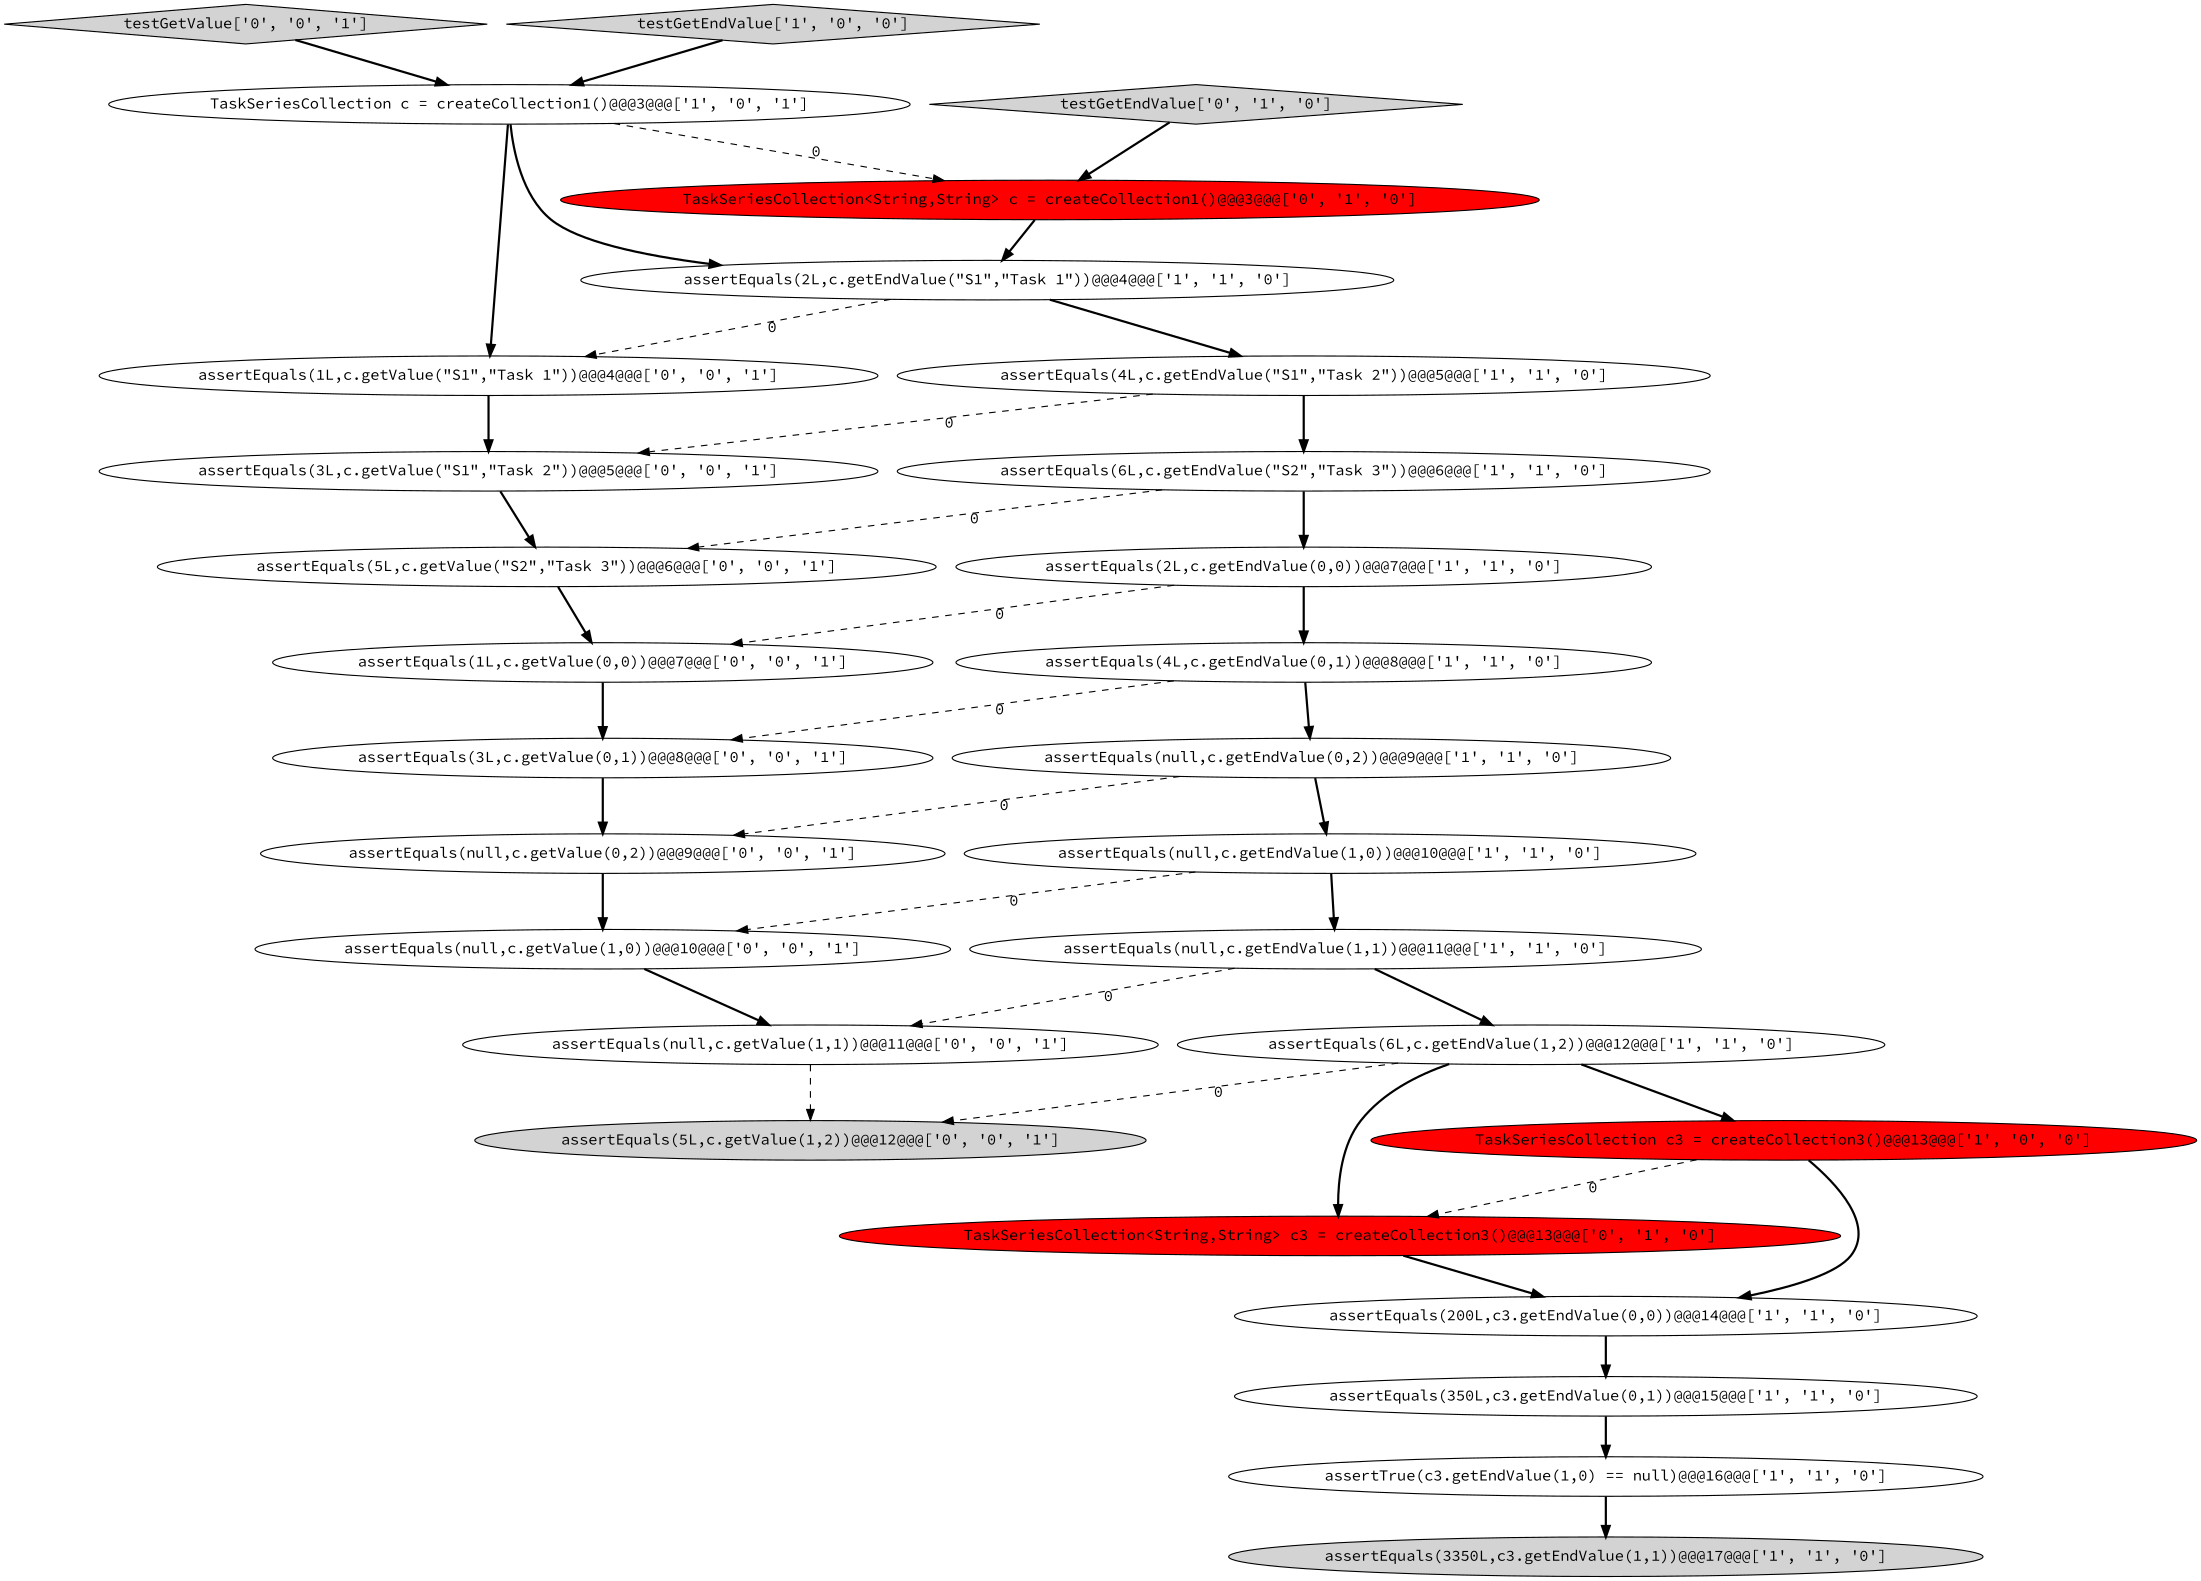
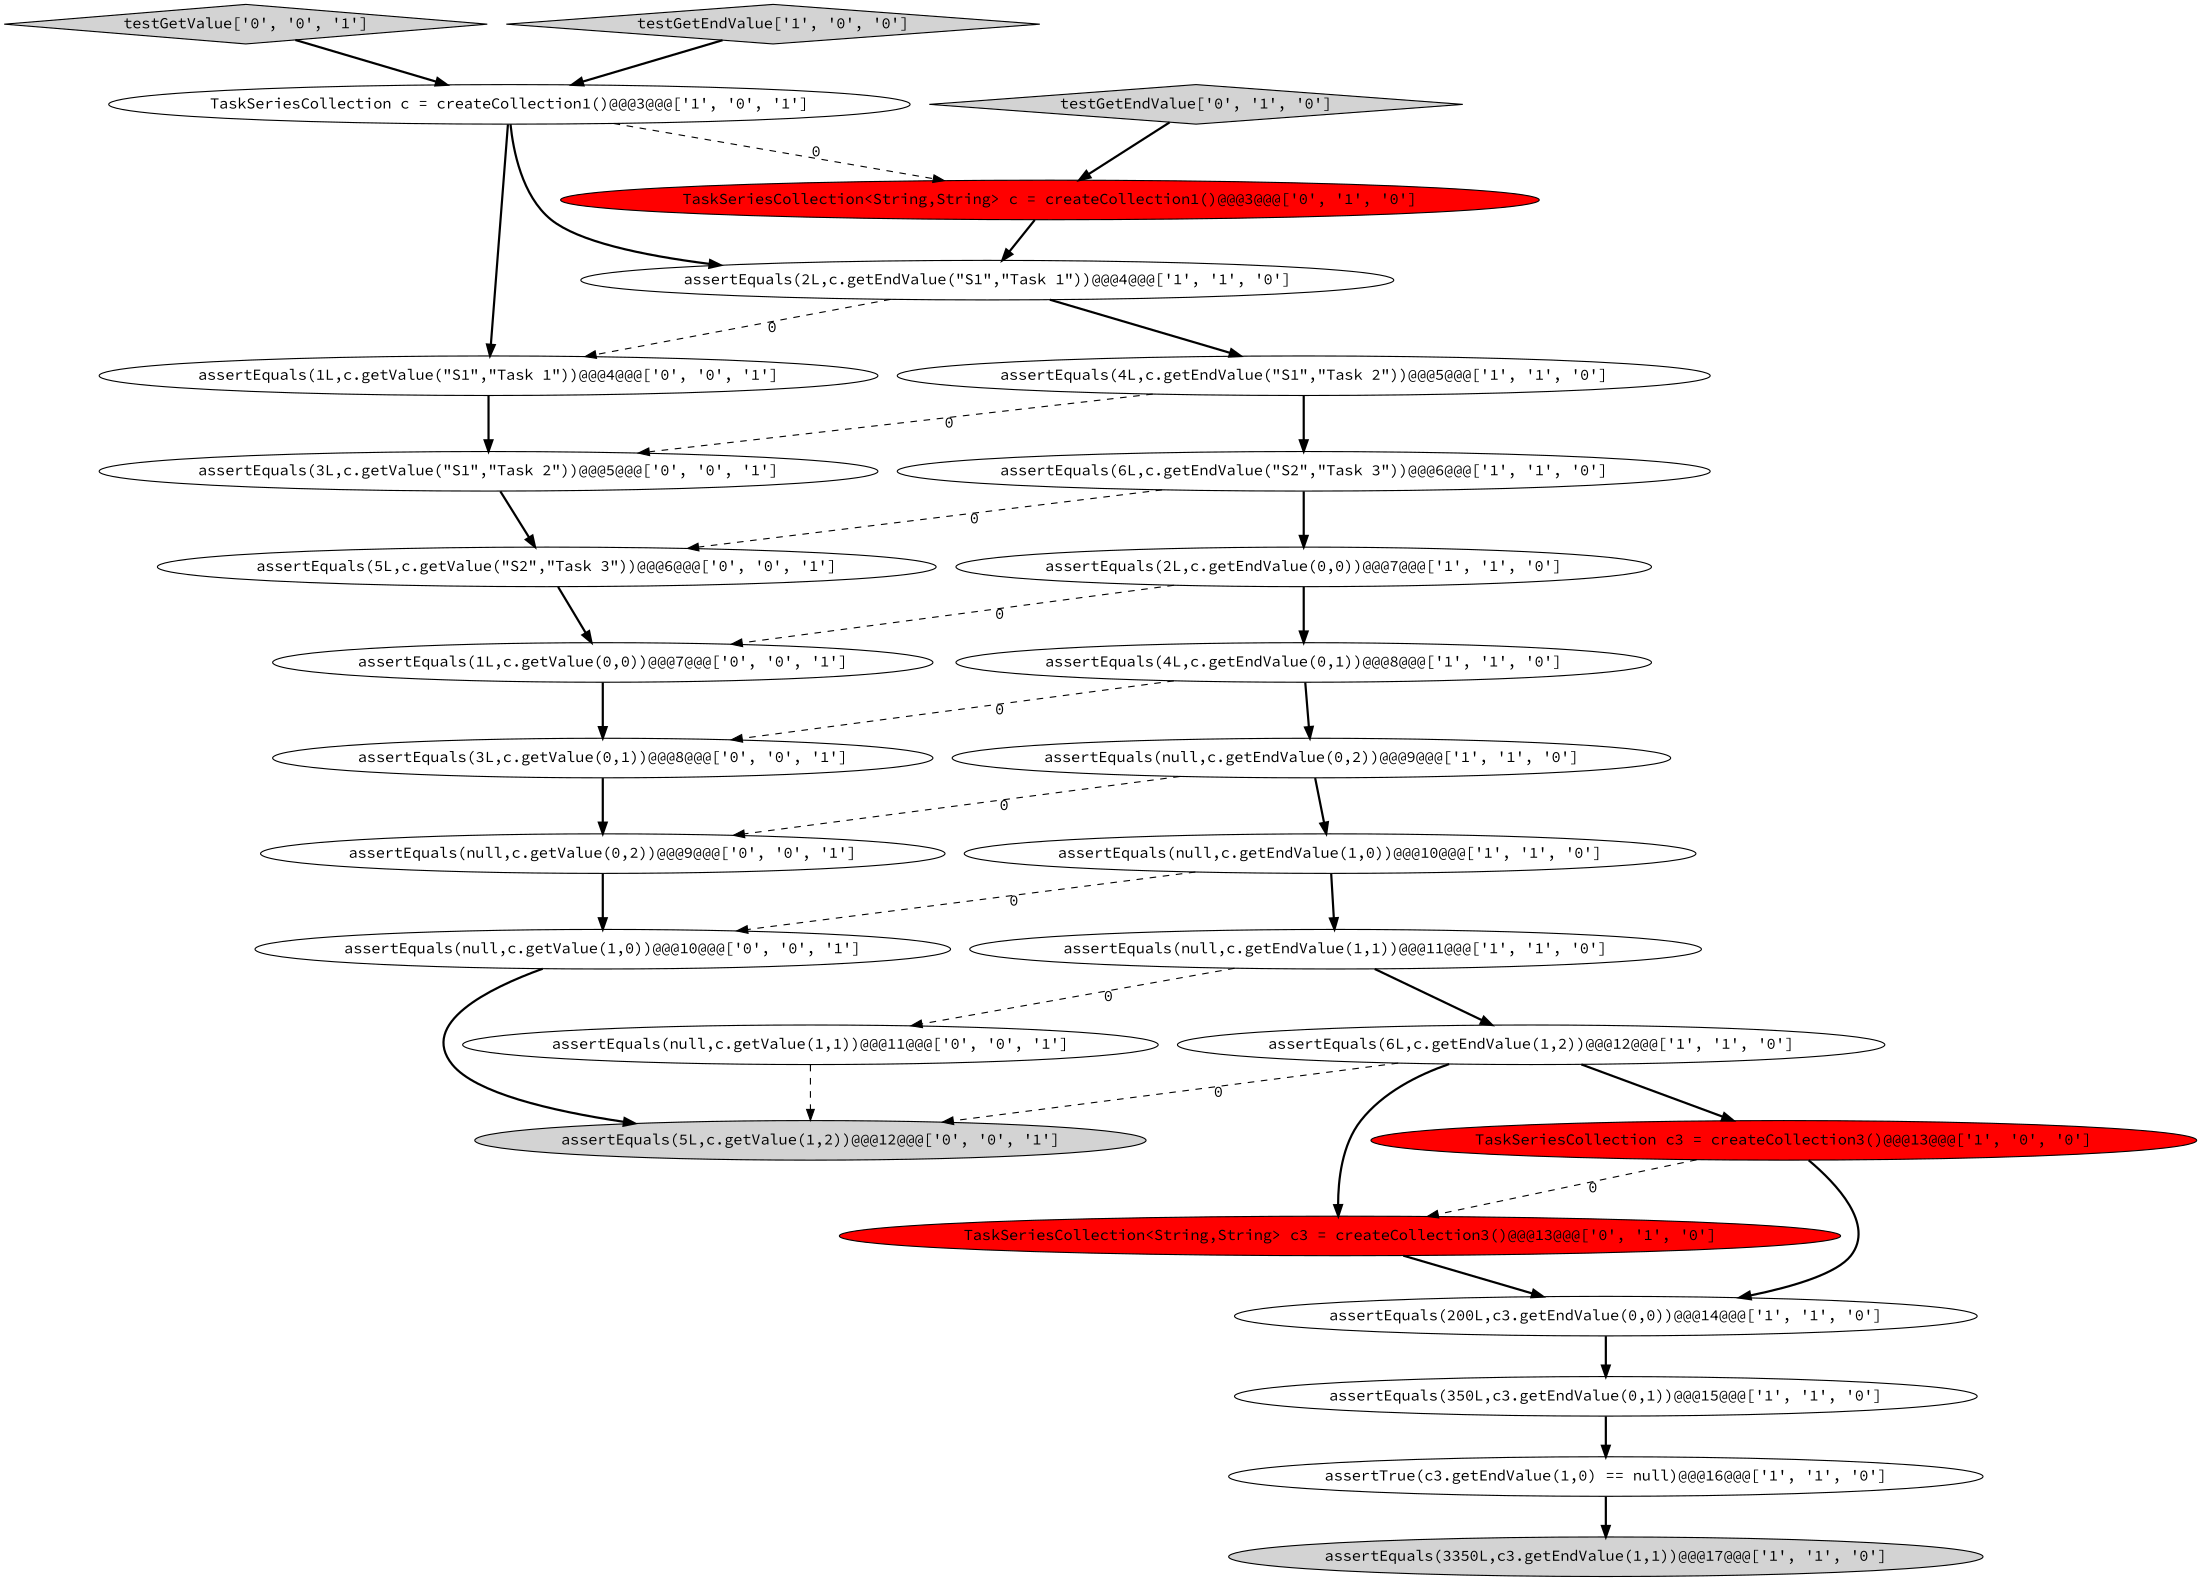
(702, 995) -> (463, 1075)
